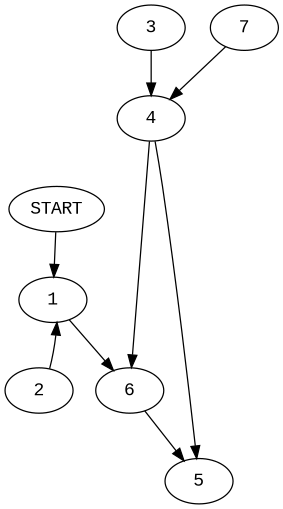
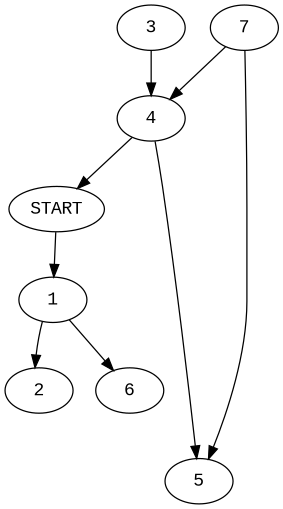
(141, 248) -> (109, 159)
(53, 352) -> (39, 338)
(160, 431) -> (247, 251)
